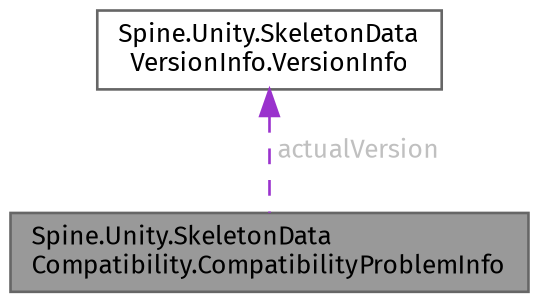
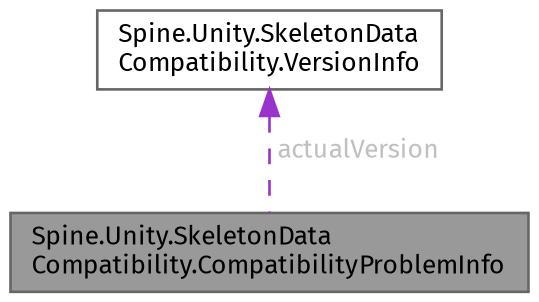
(269, 50) -> (269, 50)
